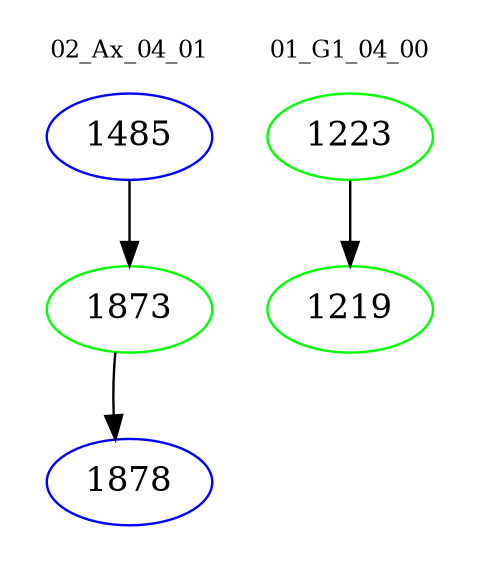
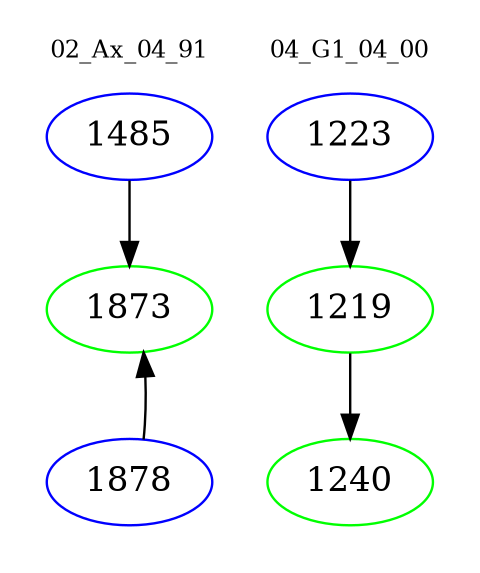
(130, 52) -> (130, 52)
(350, 52) -> (350, 52)
(350, 137) -> (350, 137)
(113, 384) -> (146, 408)
none -> (350, 482)
